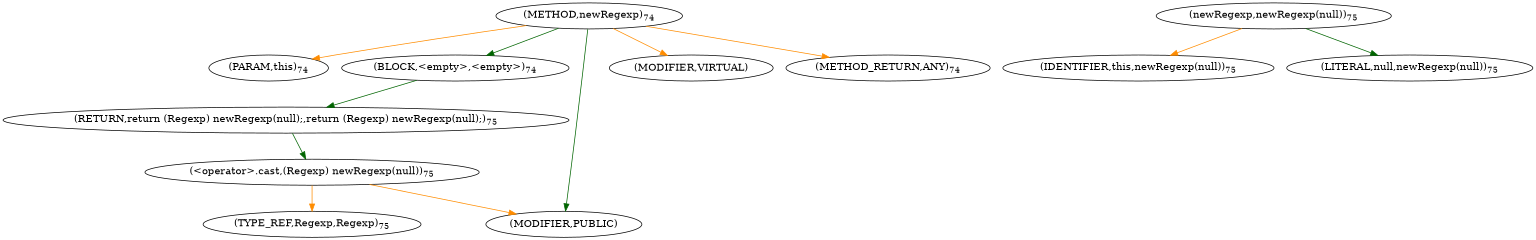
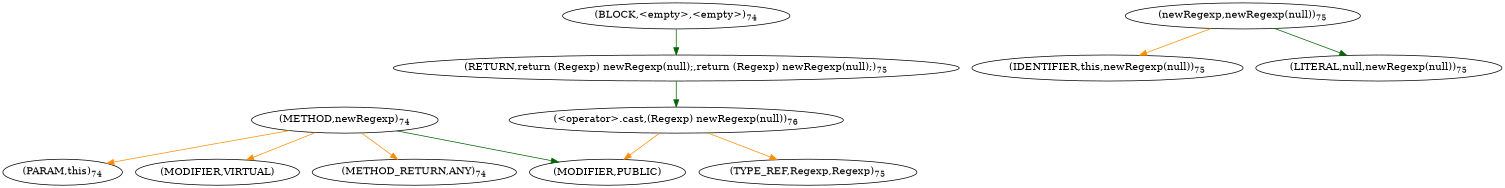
(526, 41) -> none
(429, 171) -> (793, 119)
